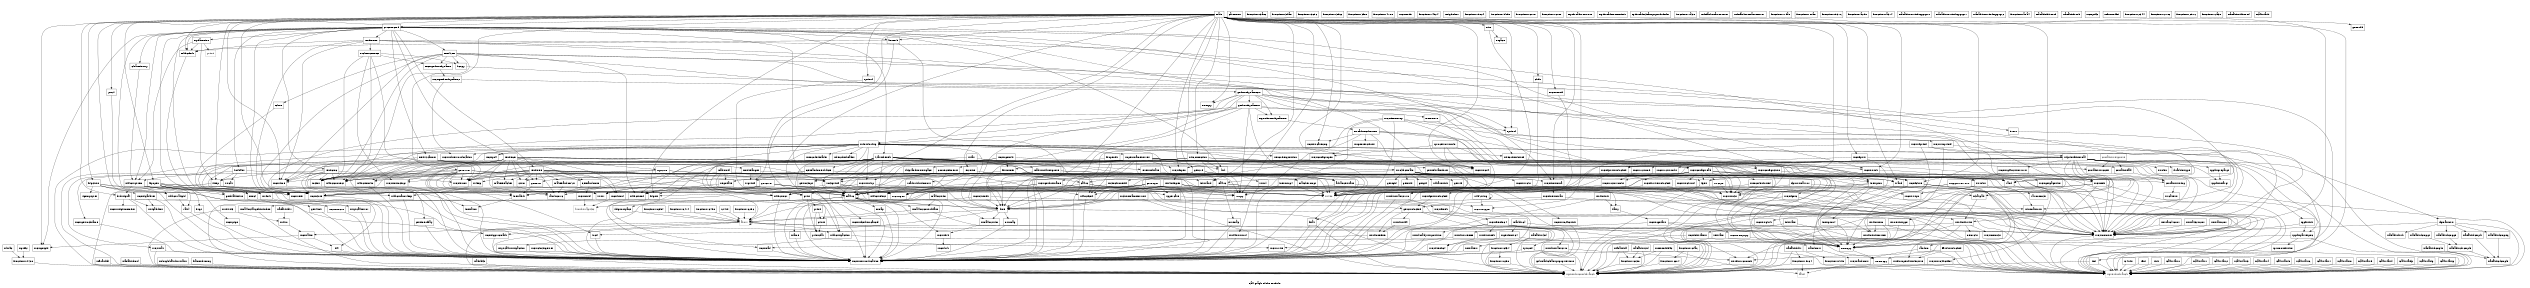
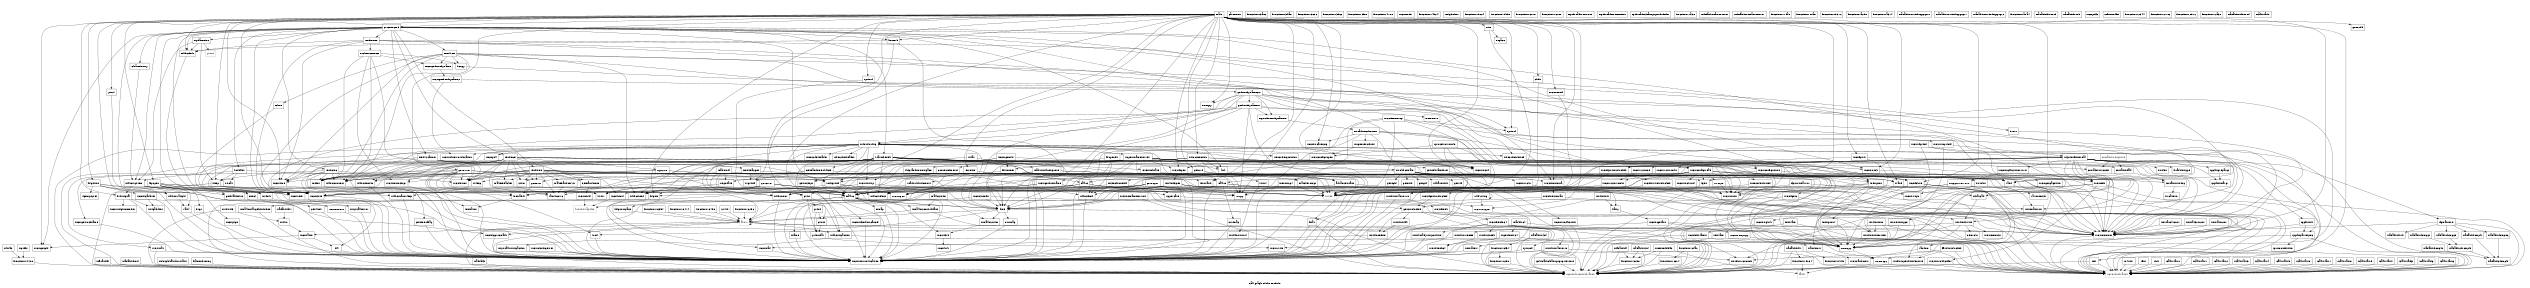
(571, 167) -> (853, 188)
